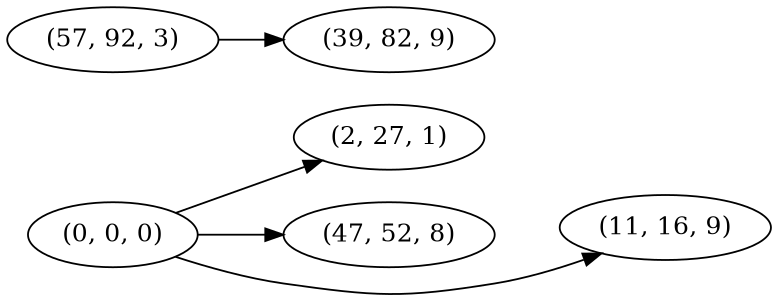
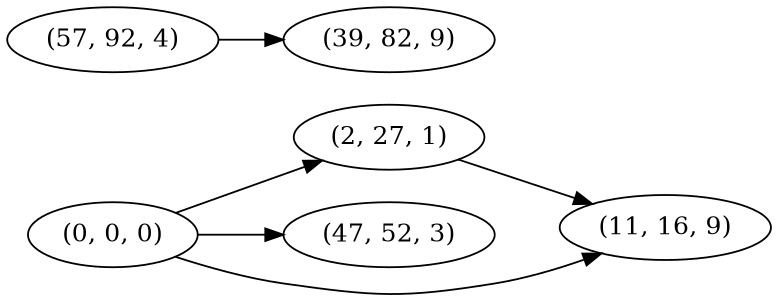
(113, 40) -> (113, 40)
none -> (516, 179)
(389, 235) -> (389, 235)
